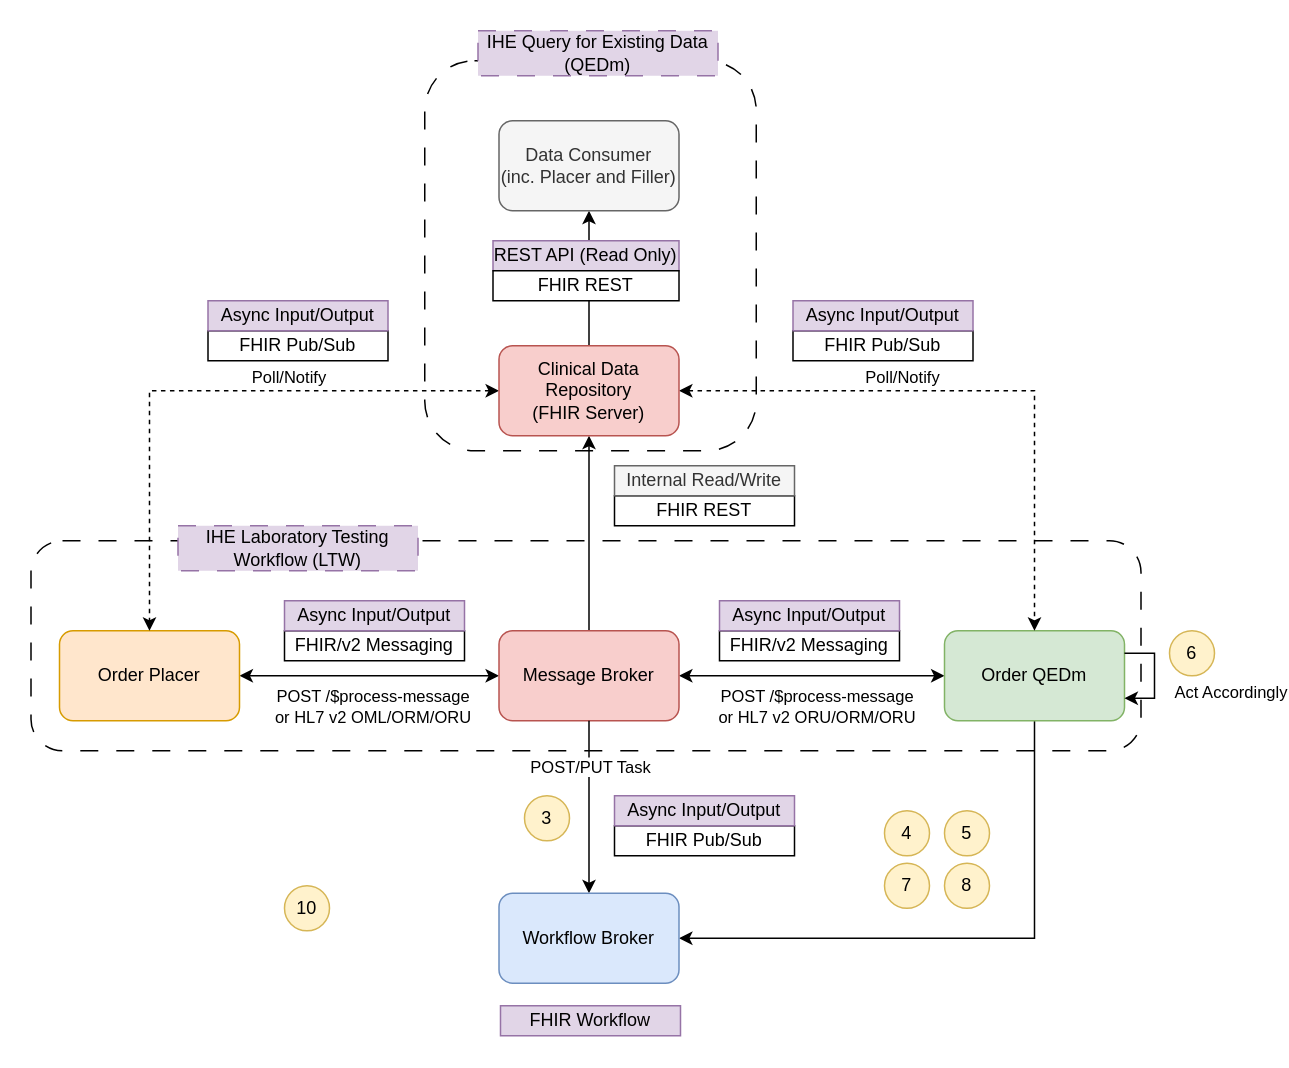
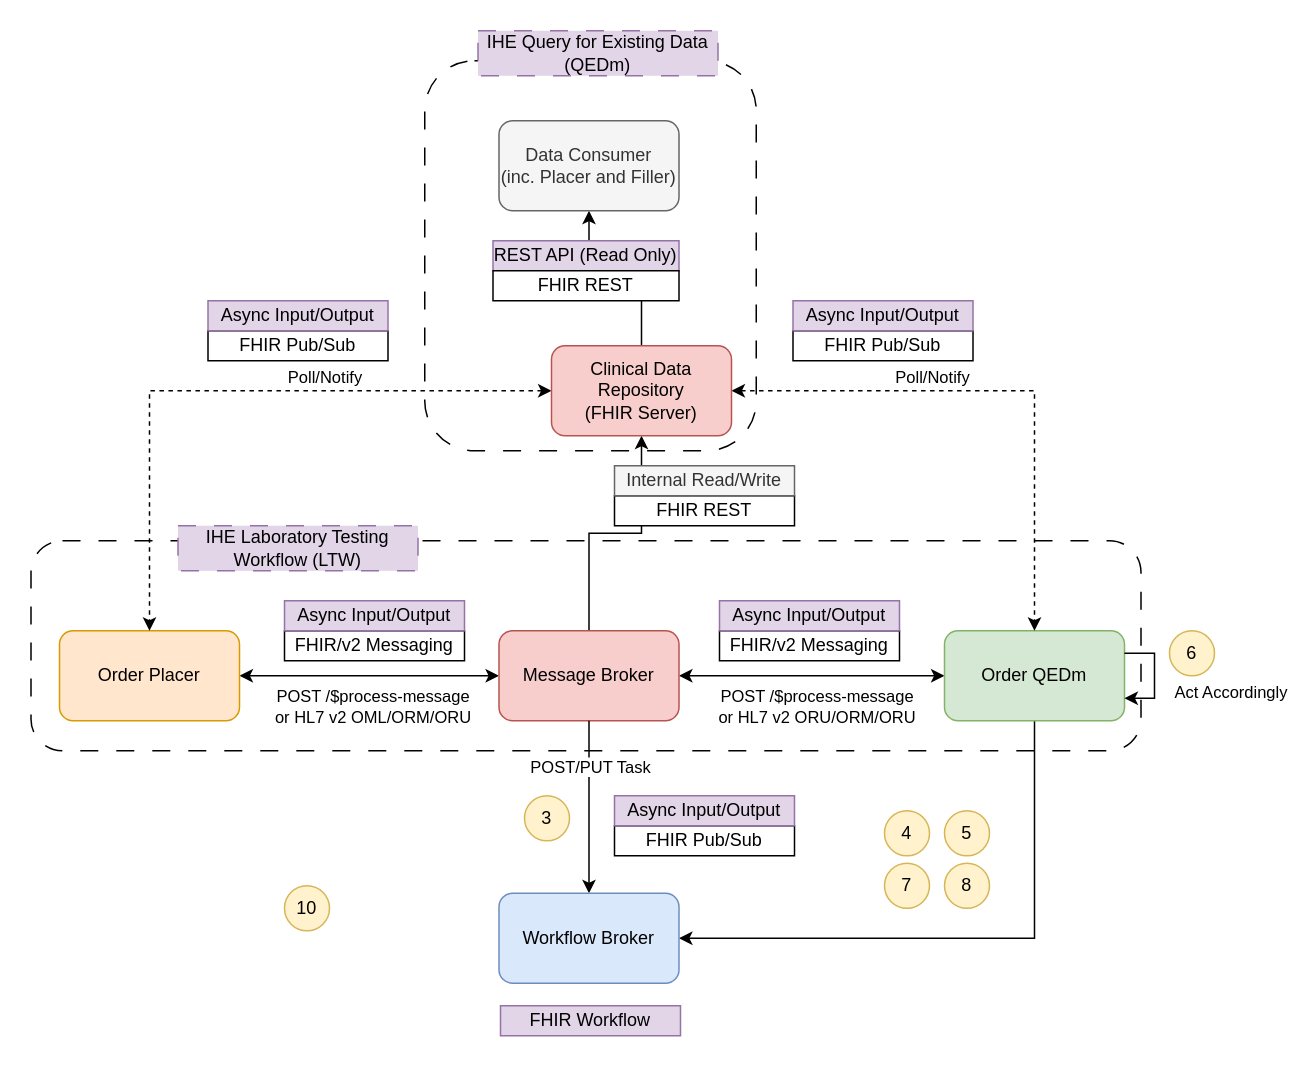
(589, 391) -> (641, 391)
